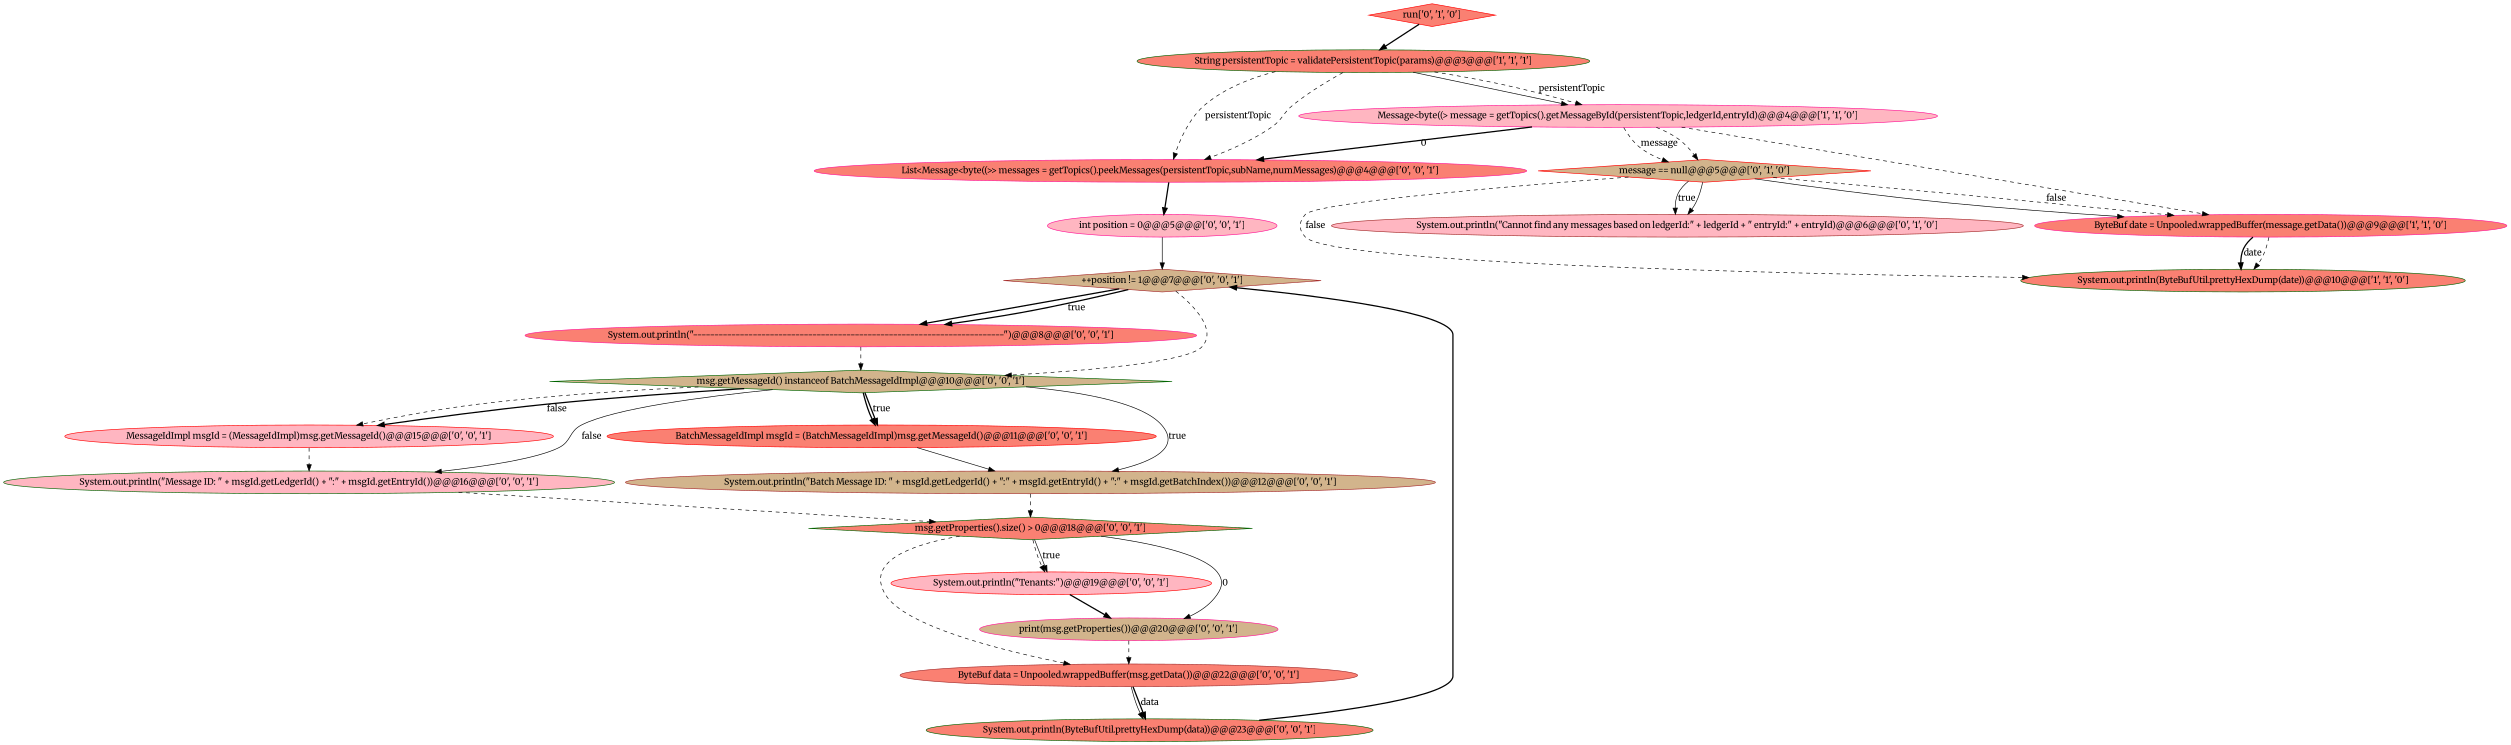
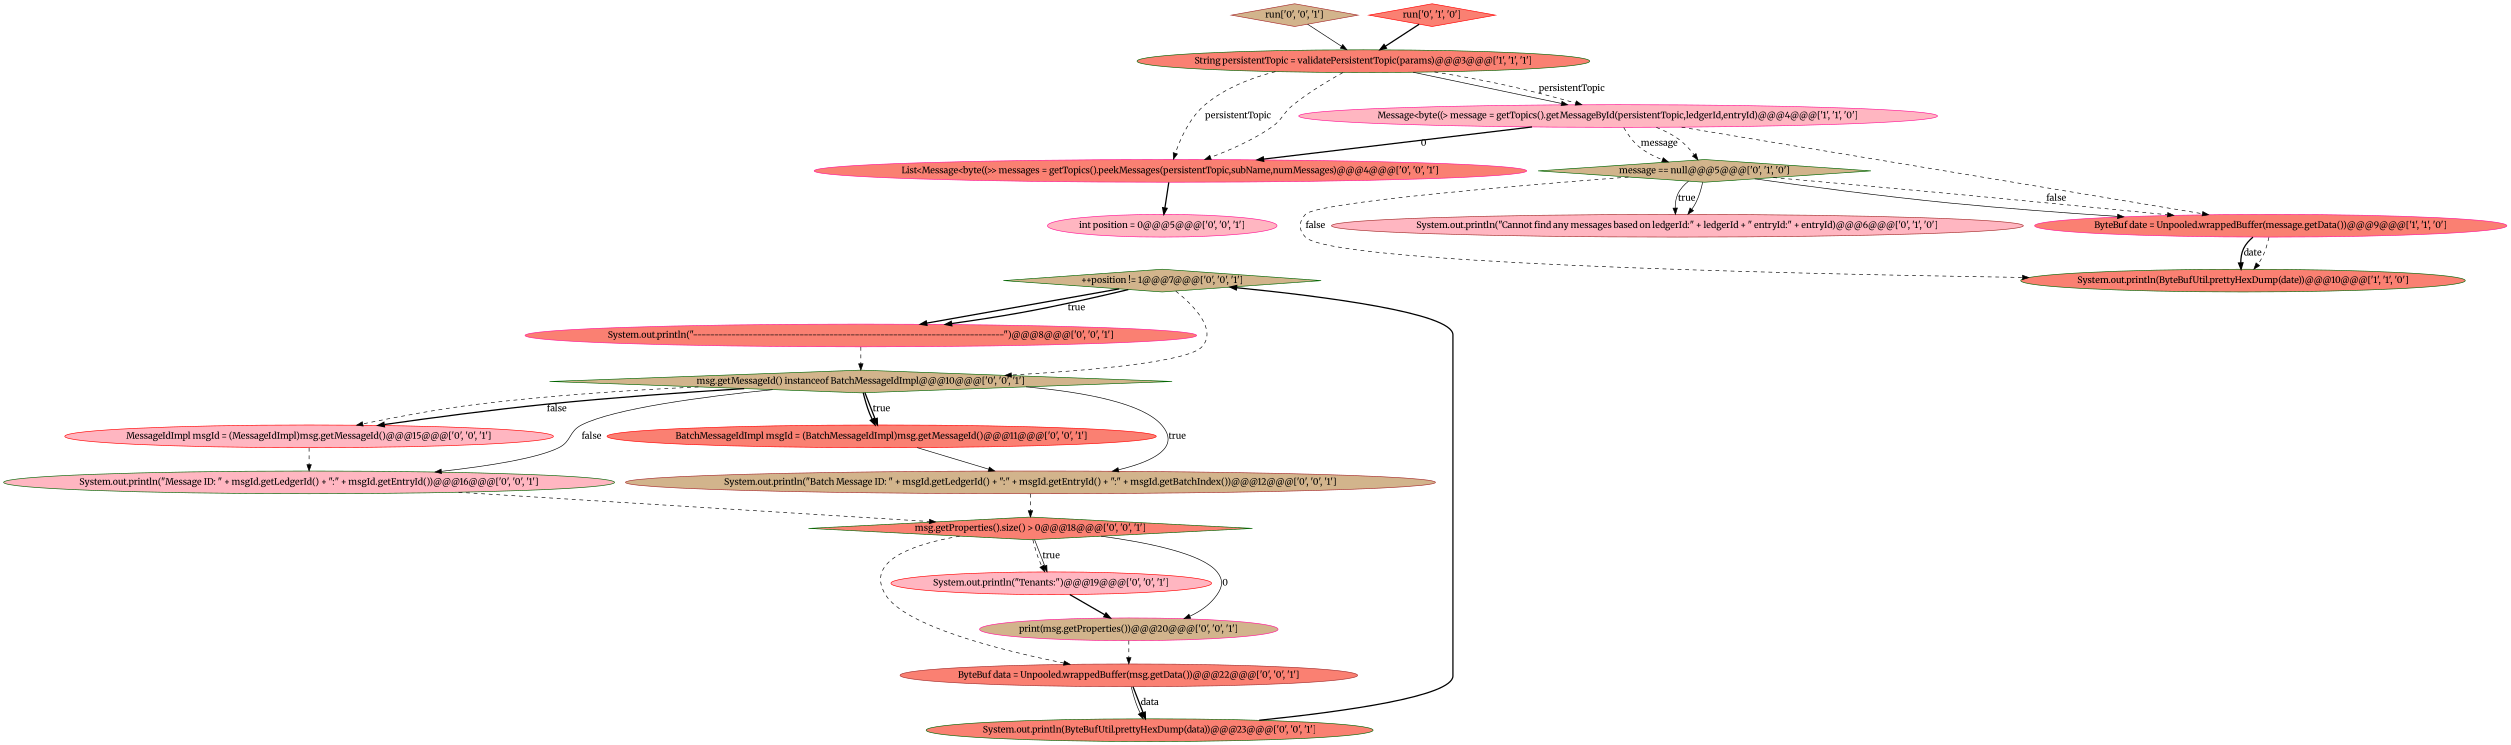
none -> (1295, 15)
(1705, 171) -> (1705, 171)
(1162, 250) -> none
(1162, 281) -> (1162, 281)
